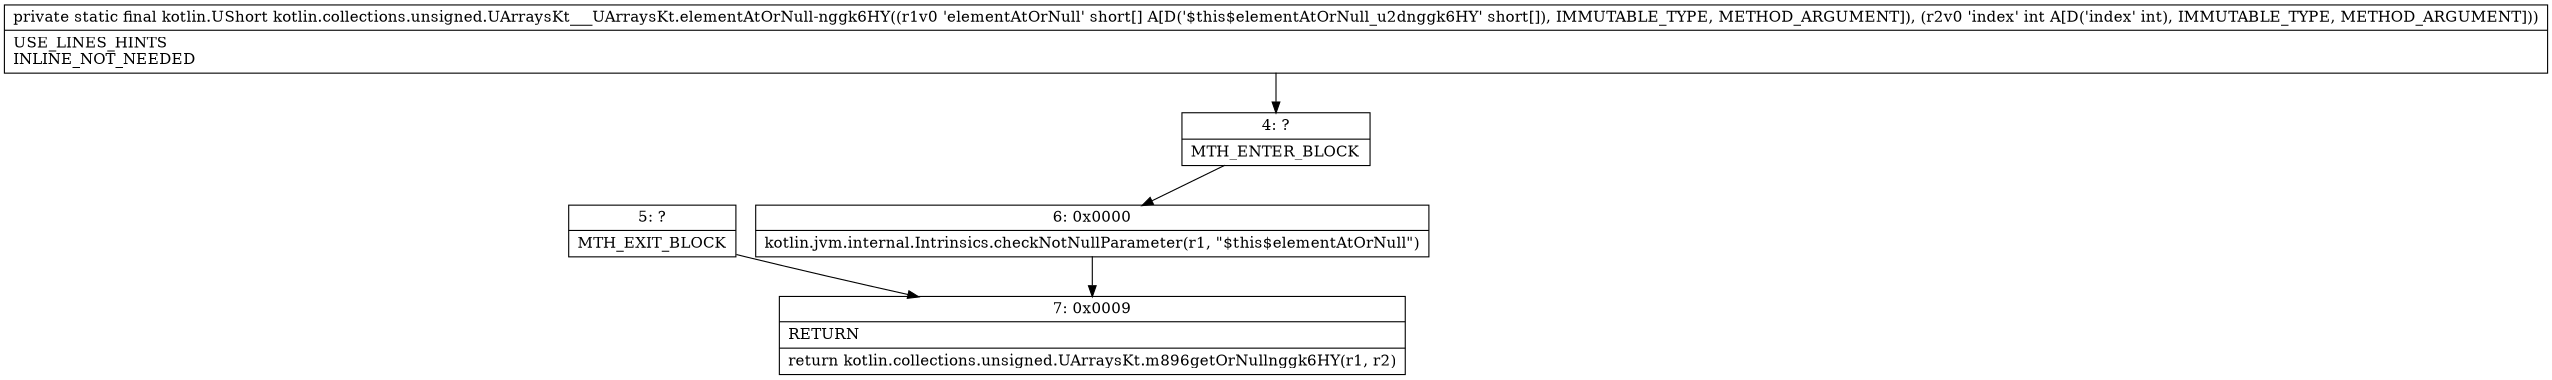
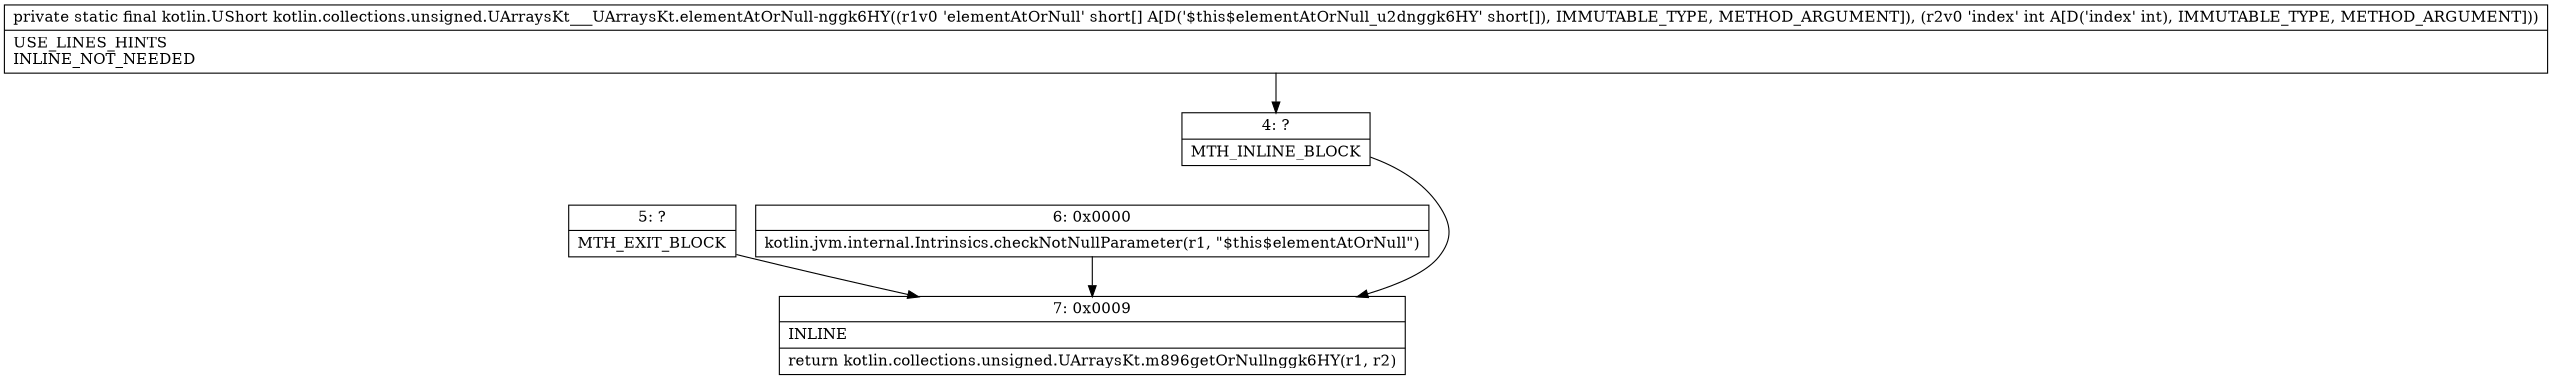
(1275, 152) -> (1276, 152)
(1188, 183) -> (1449, 229)
(824, 334) -> (818, 334)
